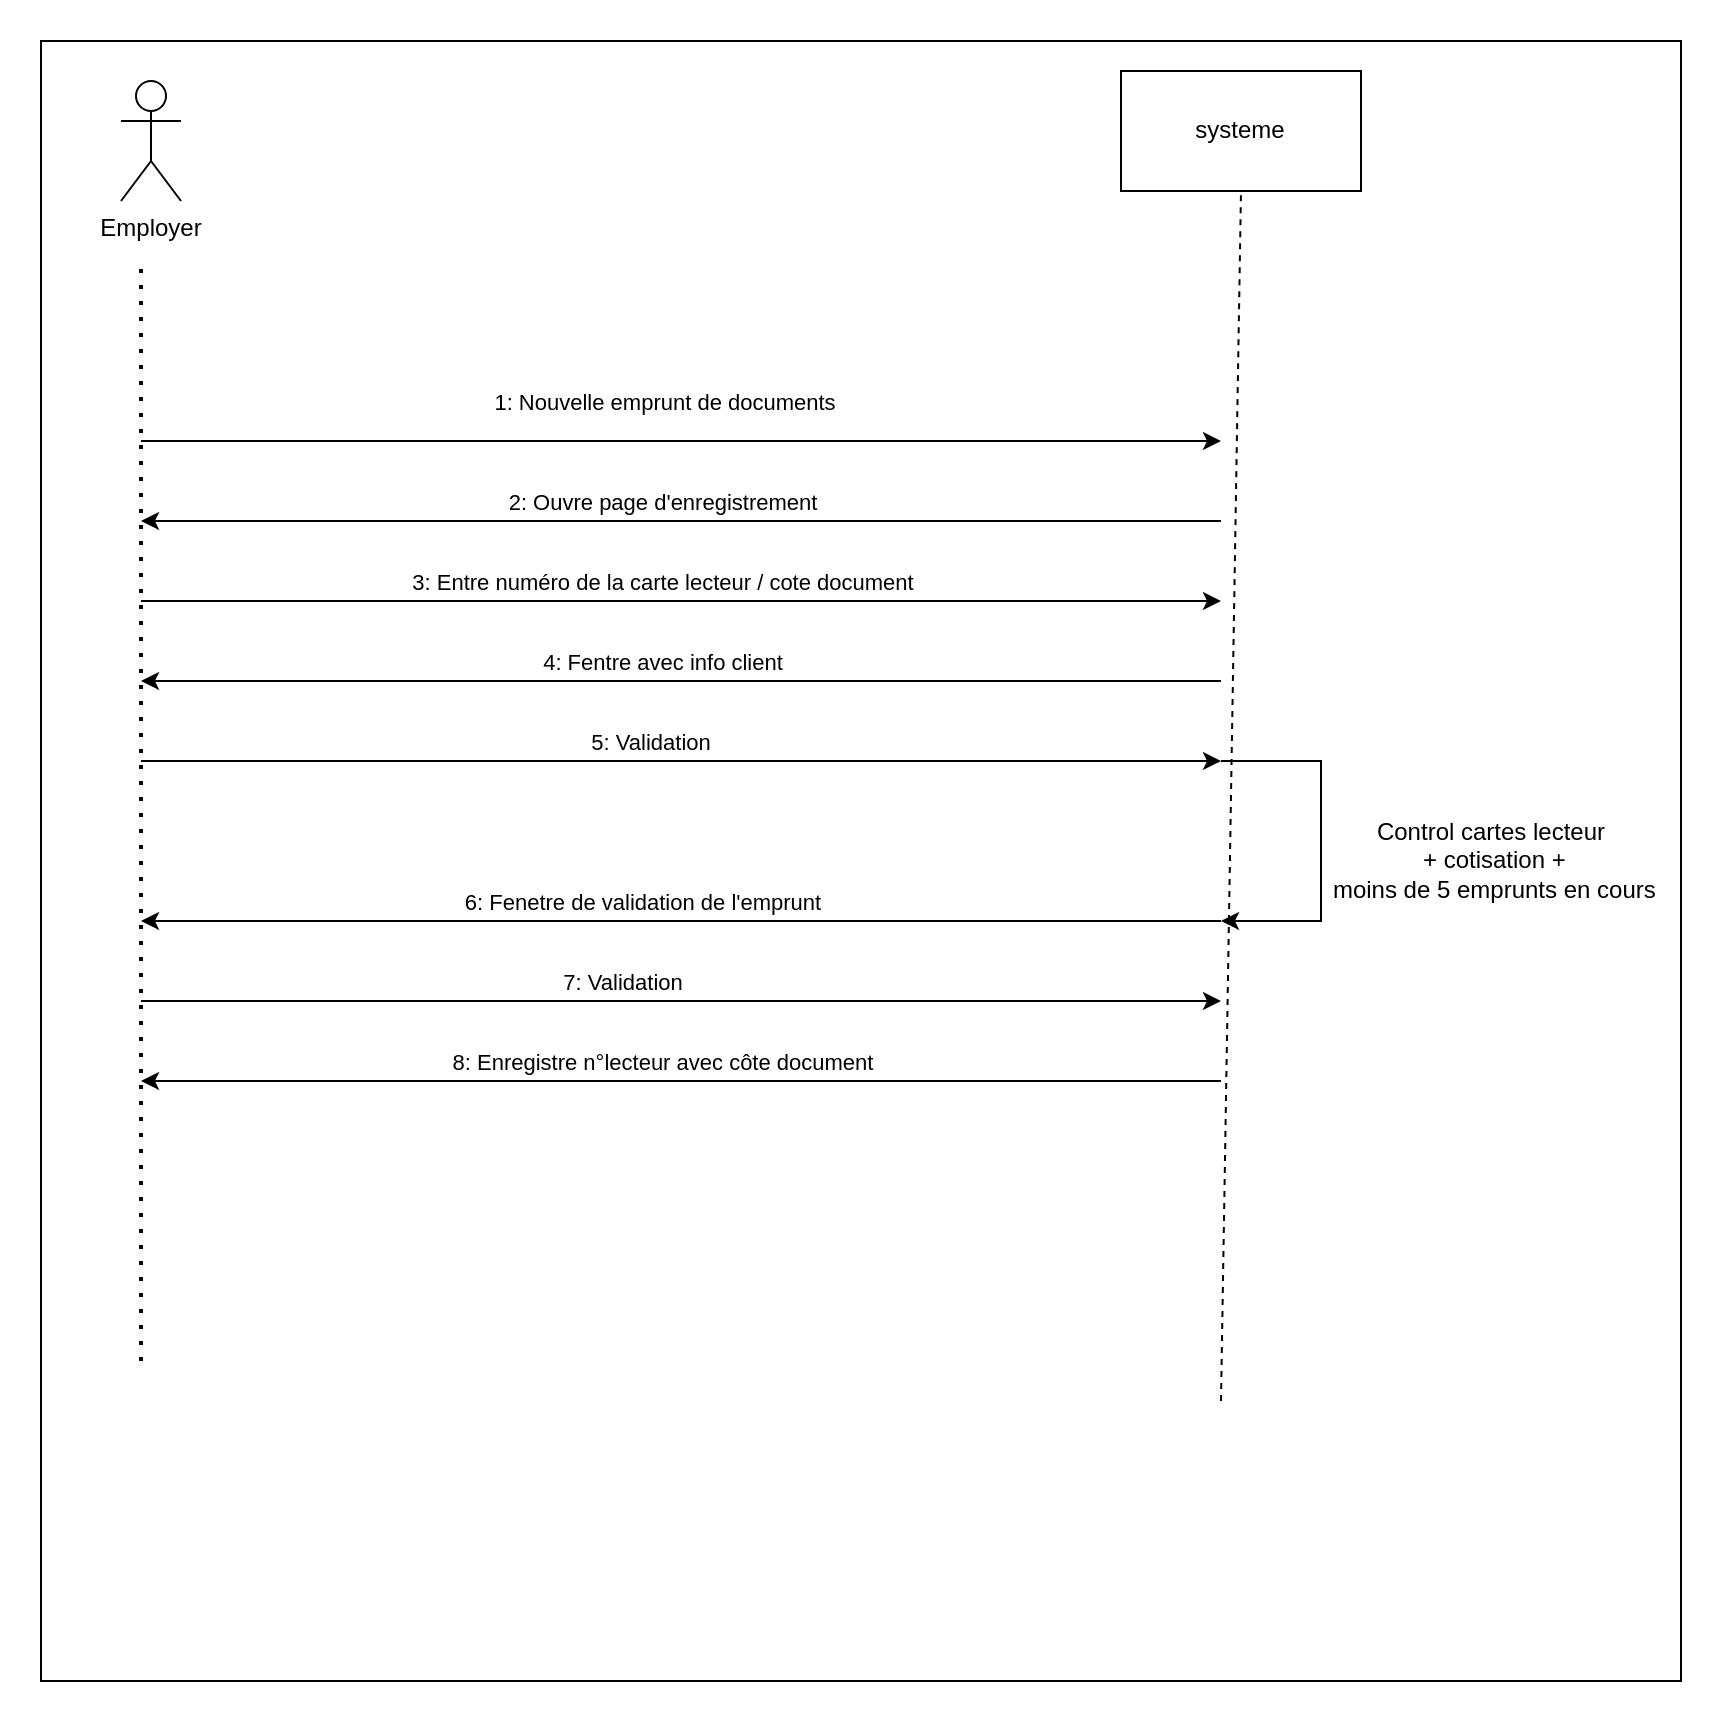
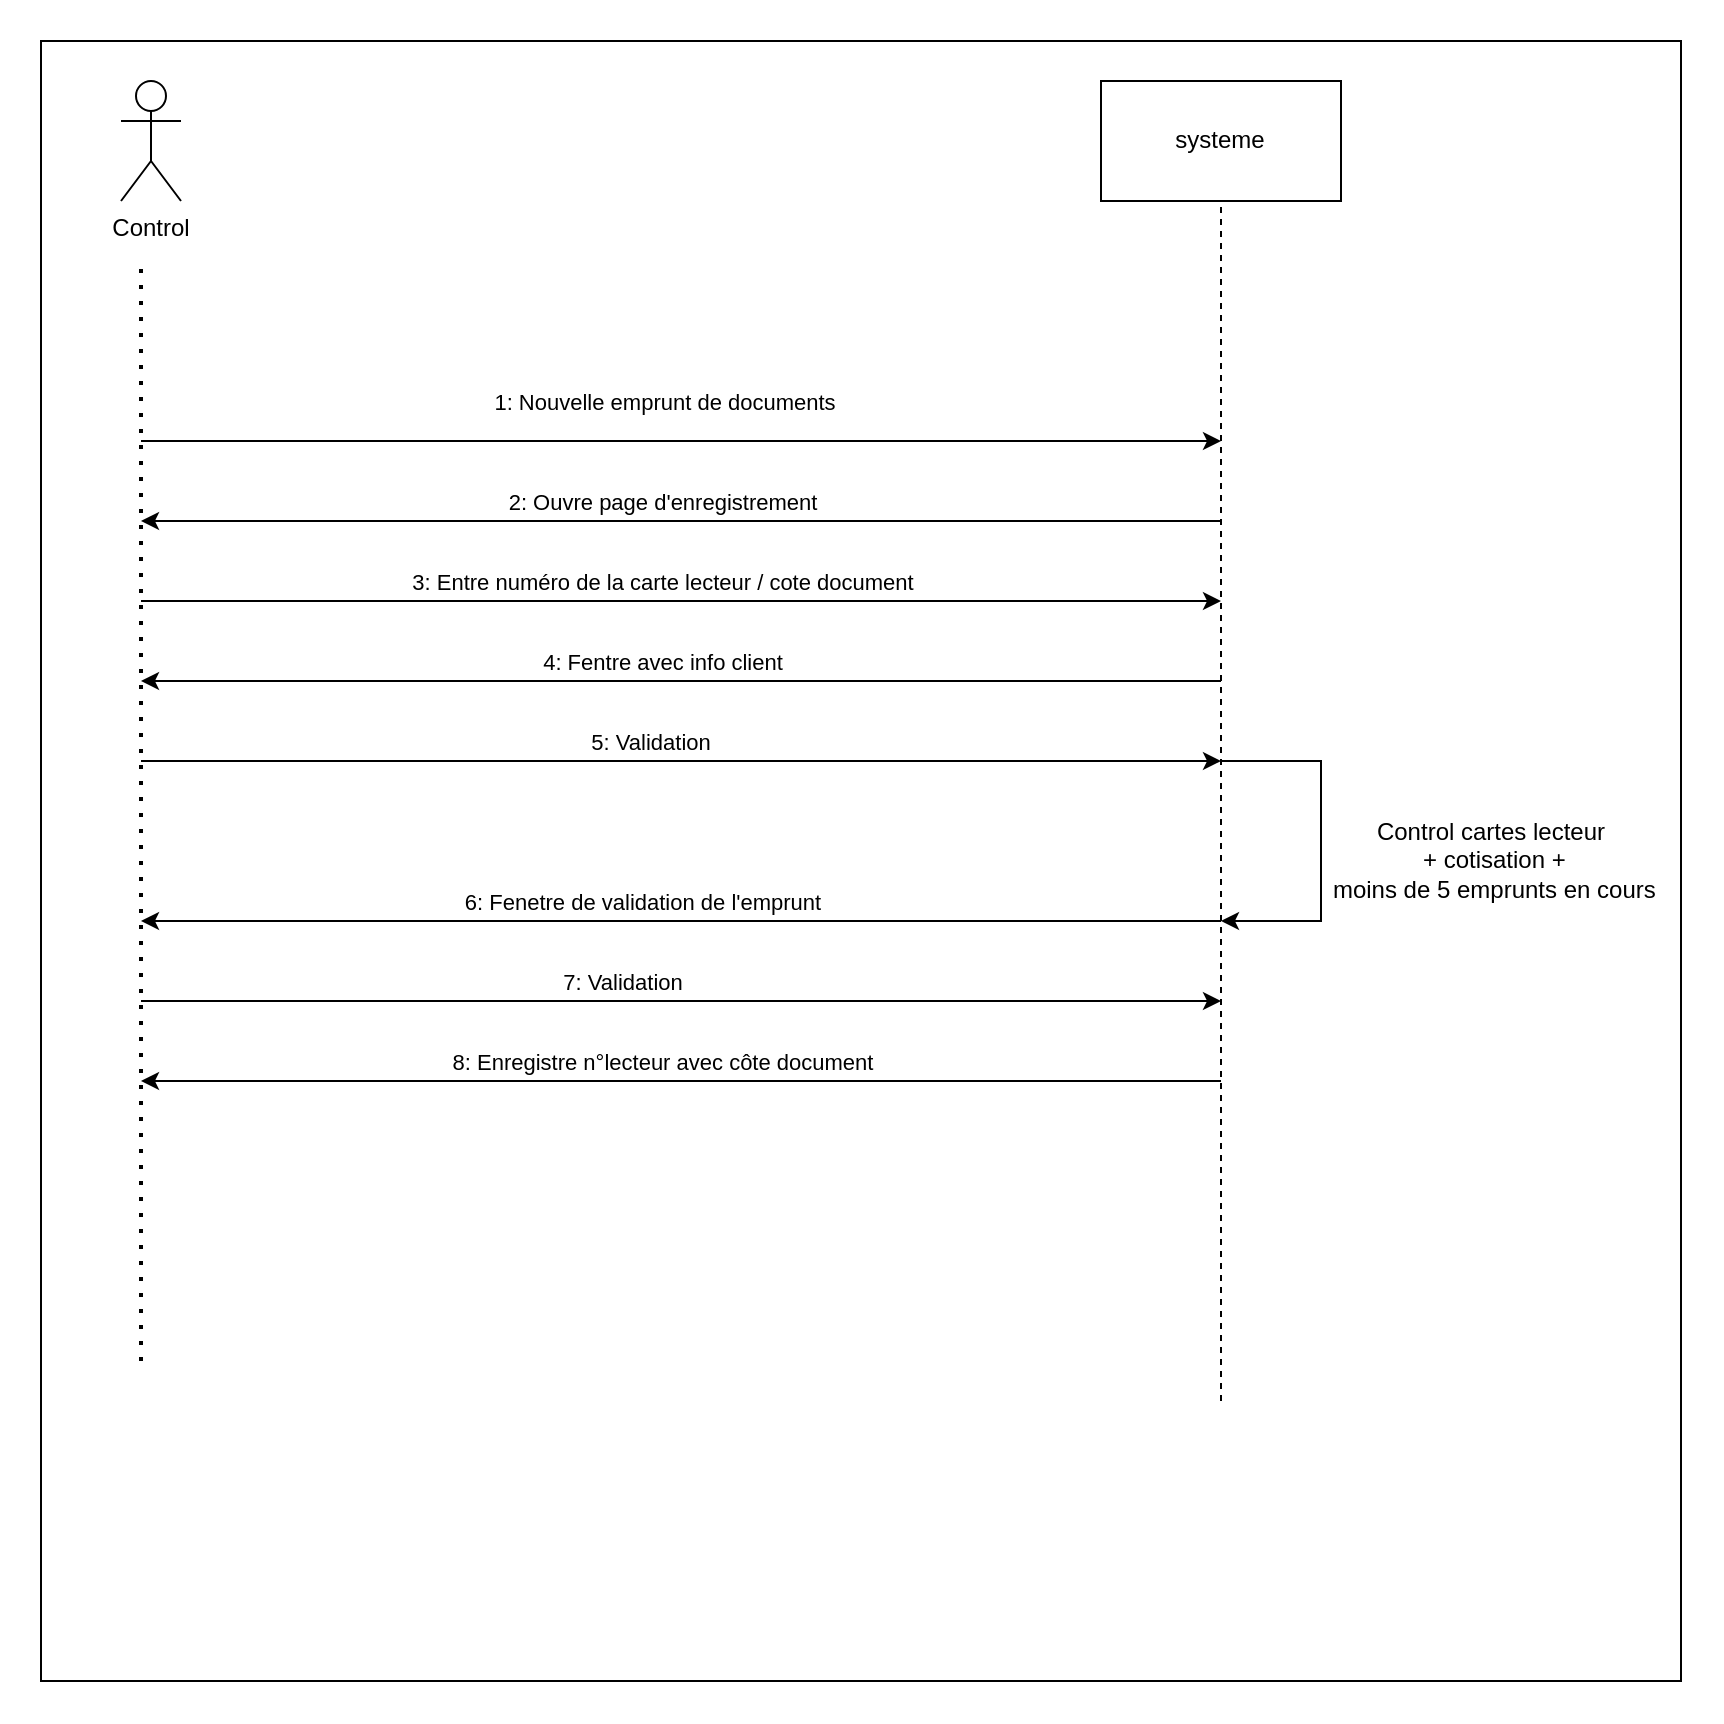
(1241, 131) -> (1221, 141)
(152, 229) -> (152, 229)
